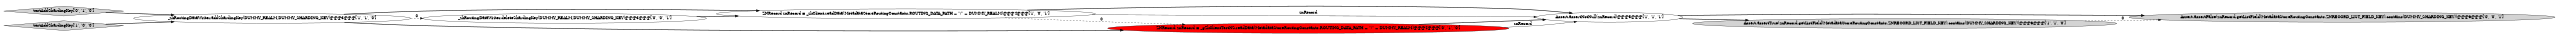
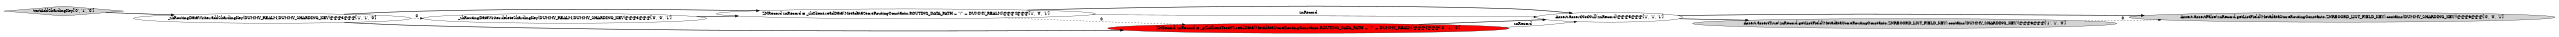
(64, 26) -> none
